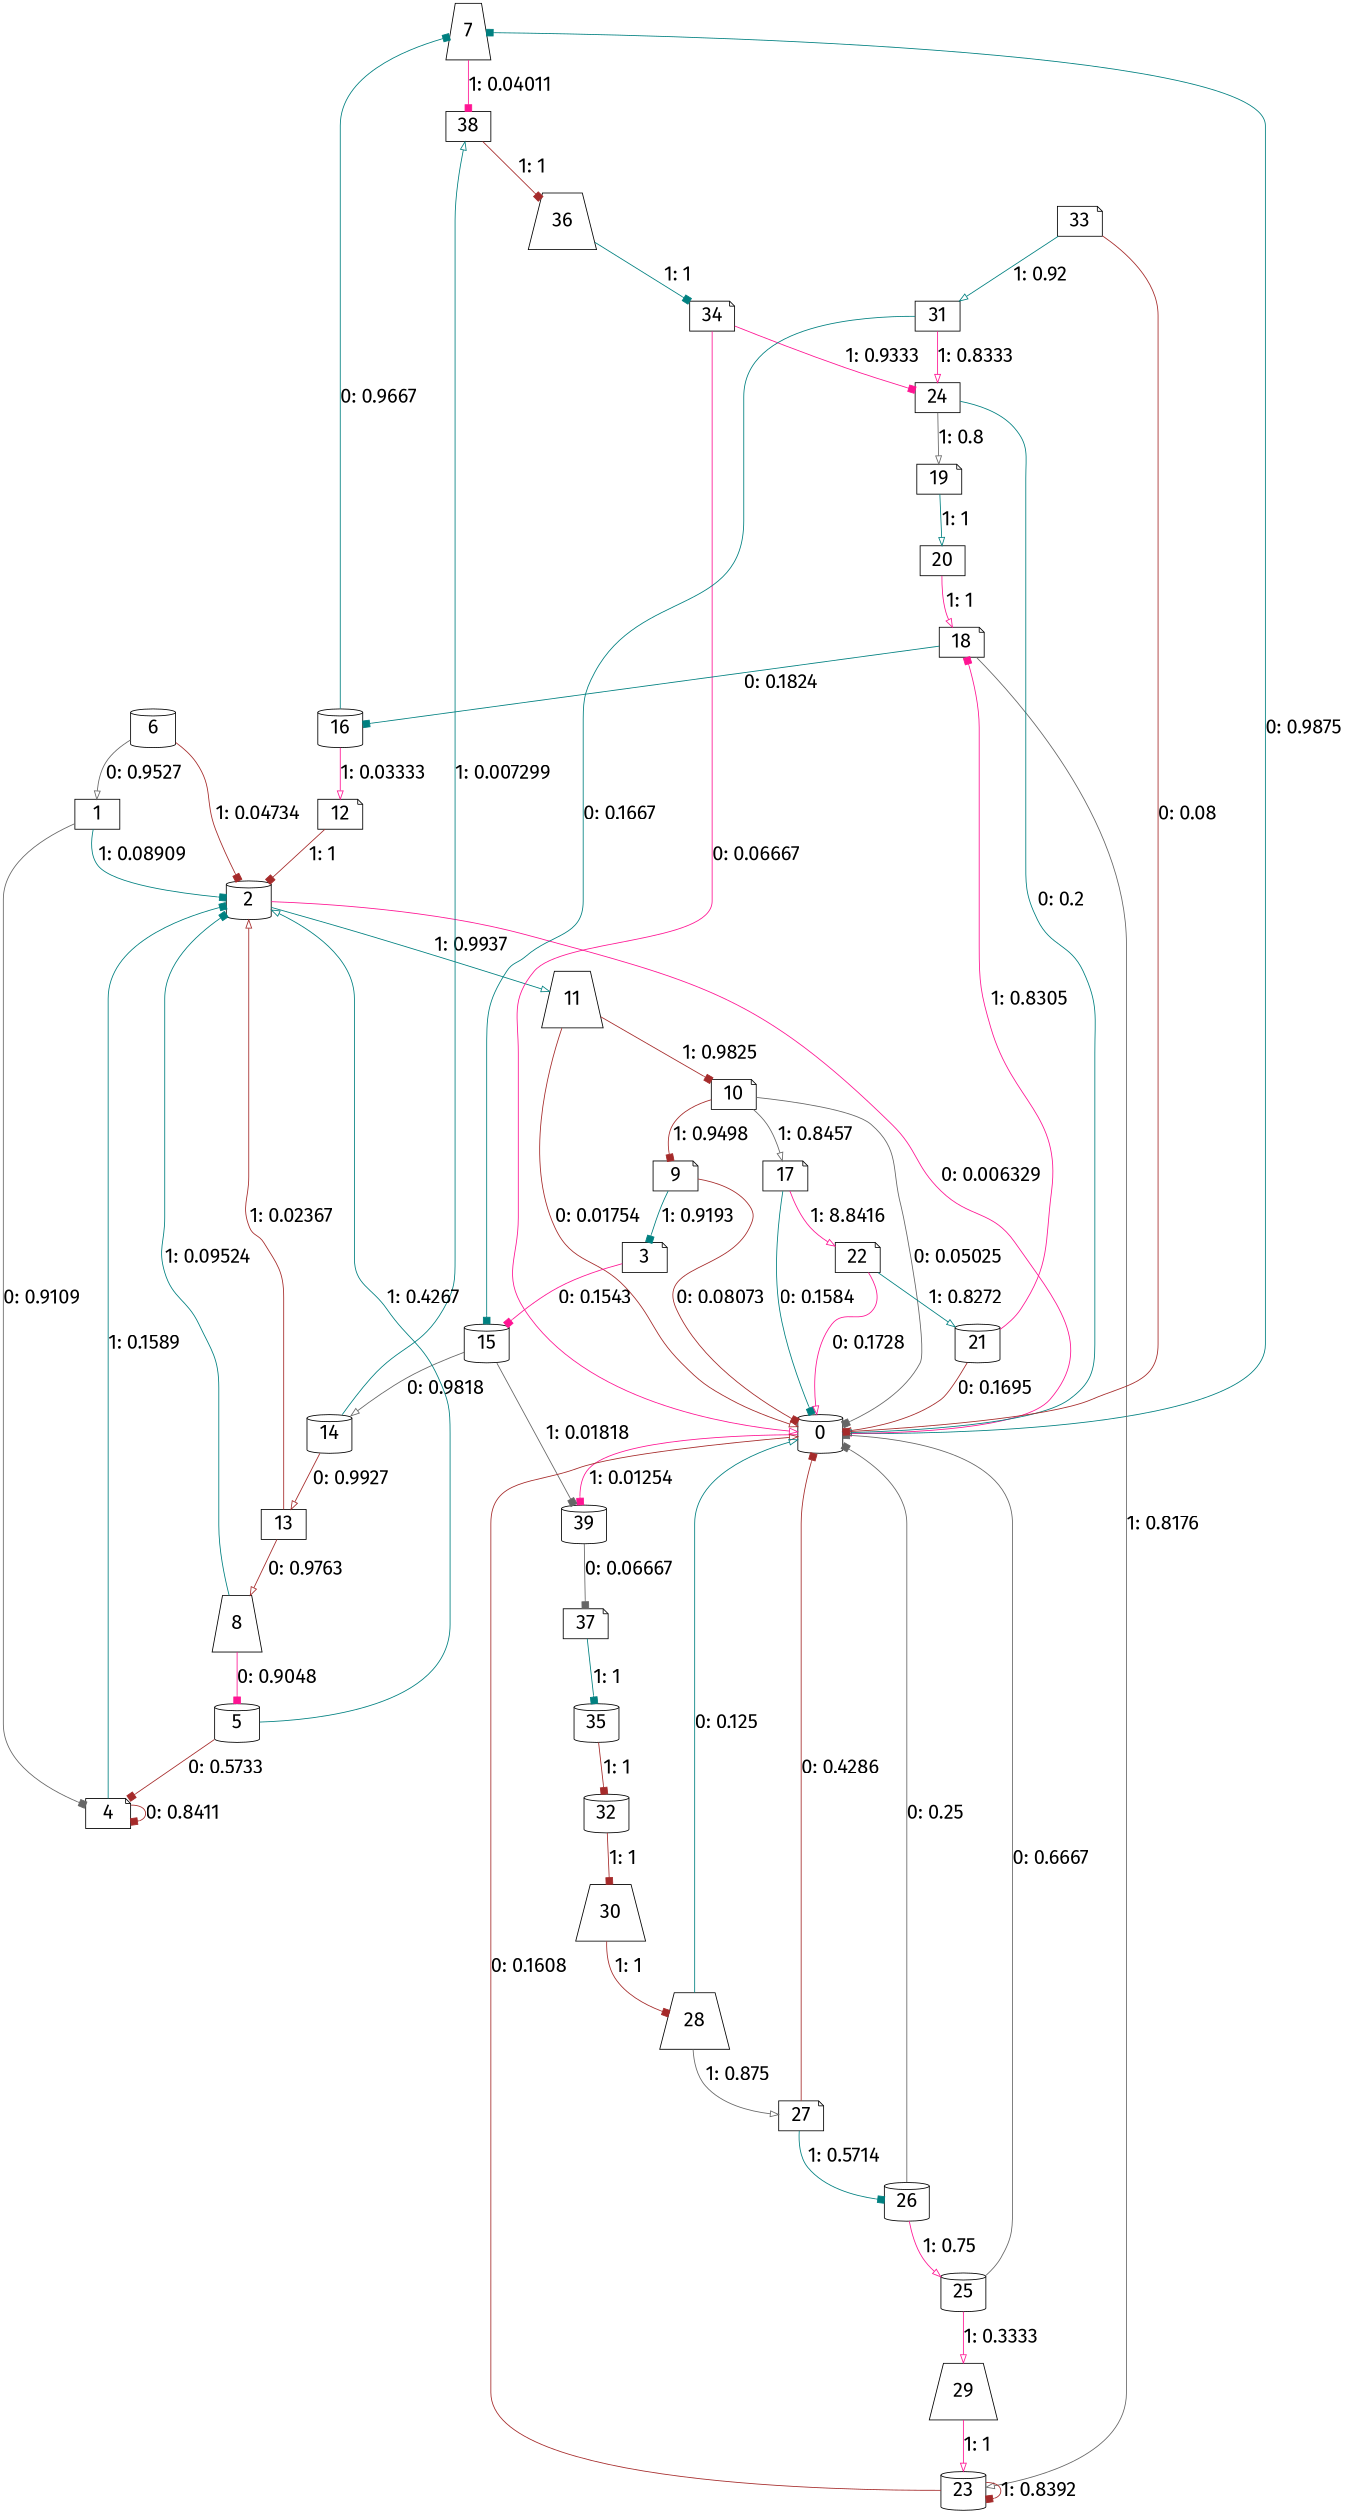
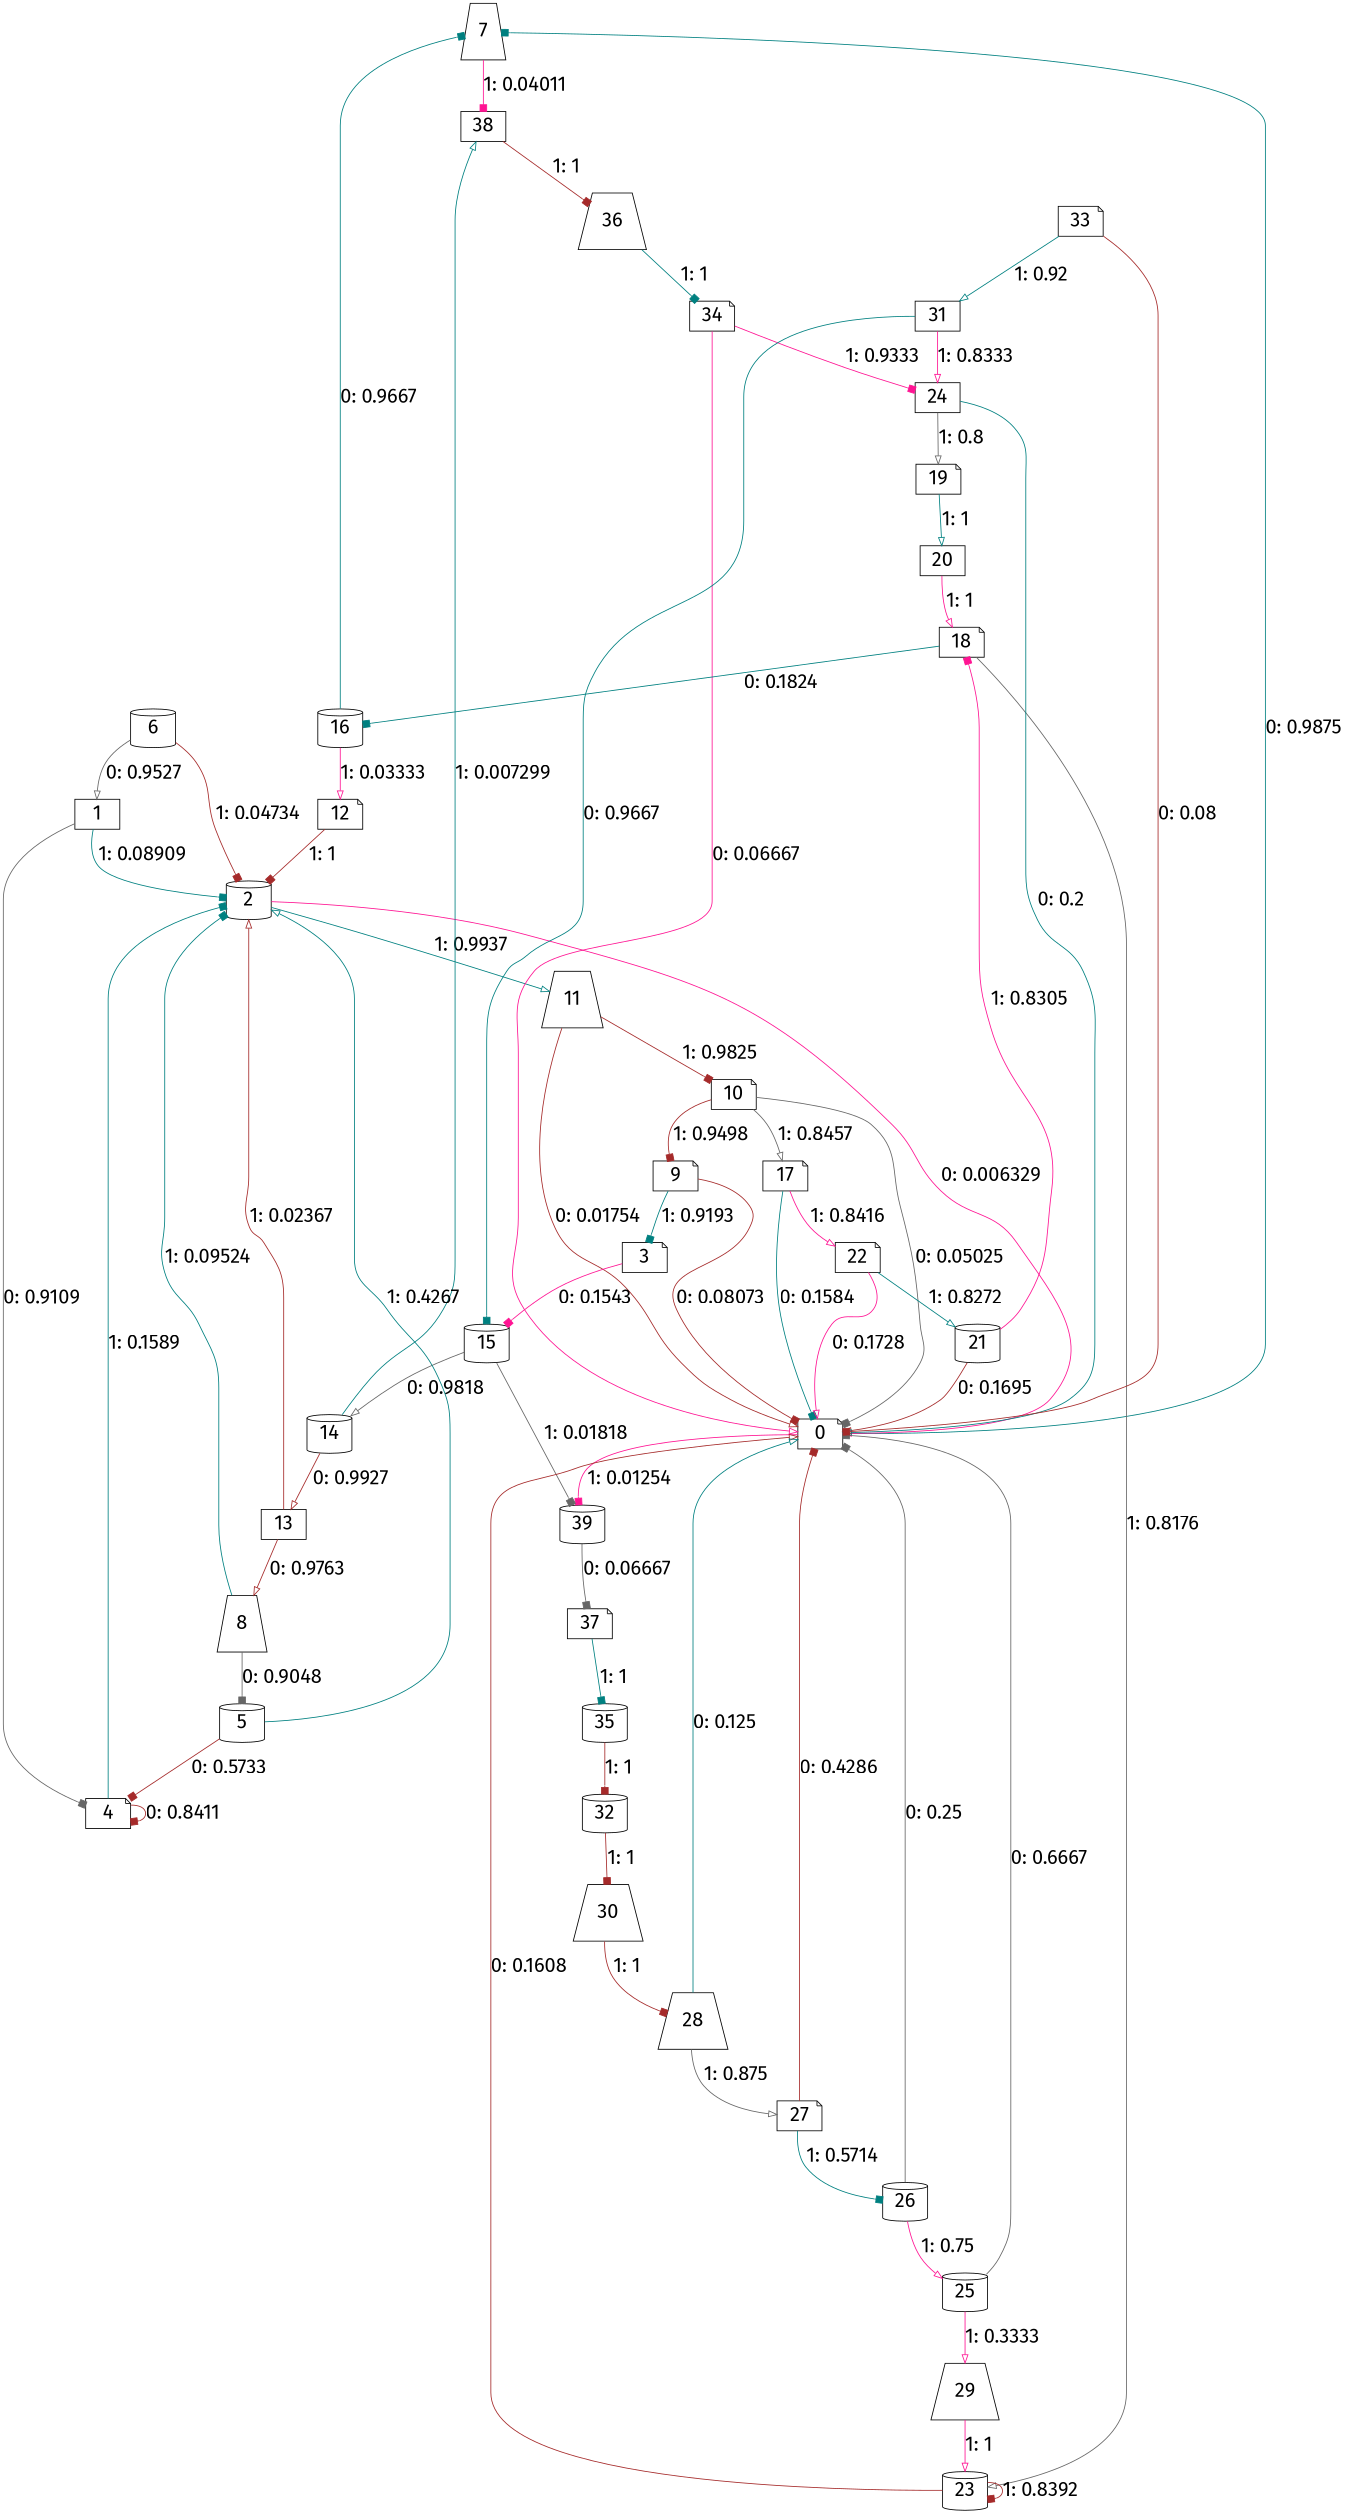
(627, 814) -> (629, 814)
(856, 1217) -> (855, 1217)
(820, 1434) -> (820, 1434)
(237, 1674) -> (242, 1674)
